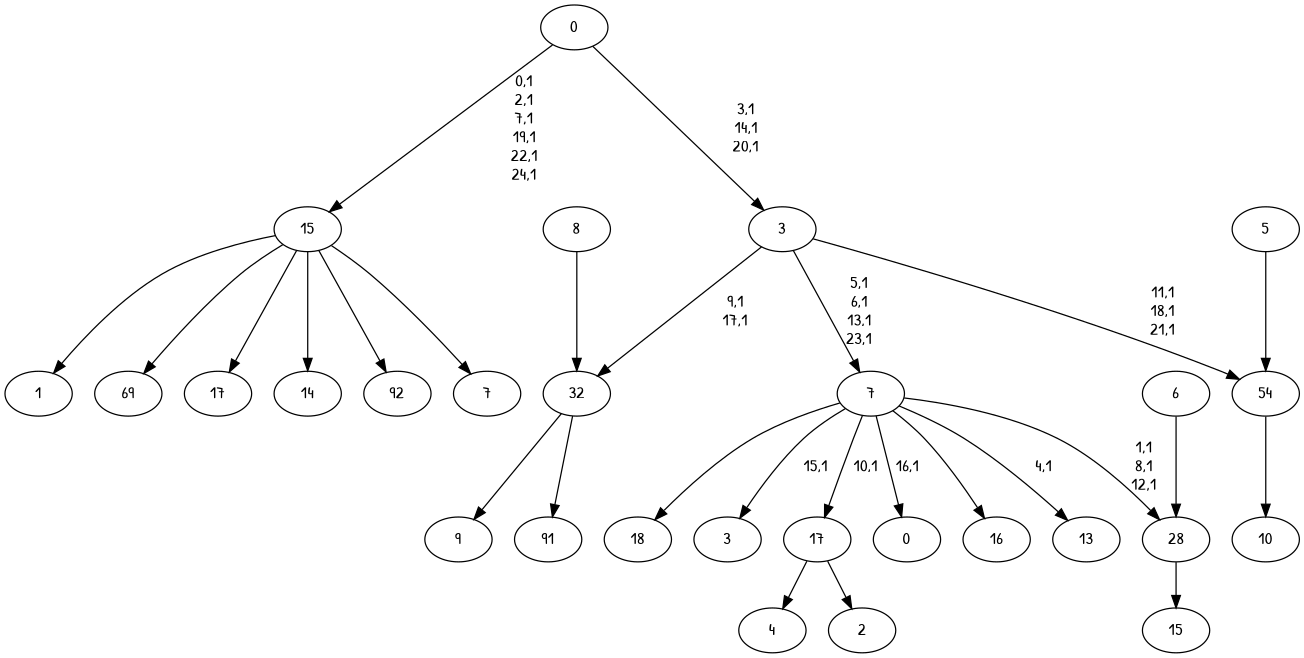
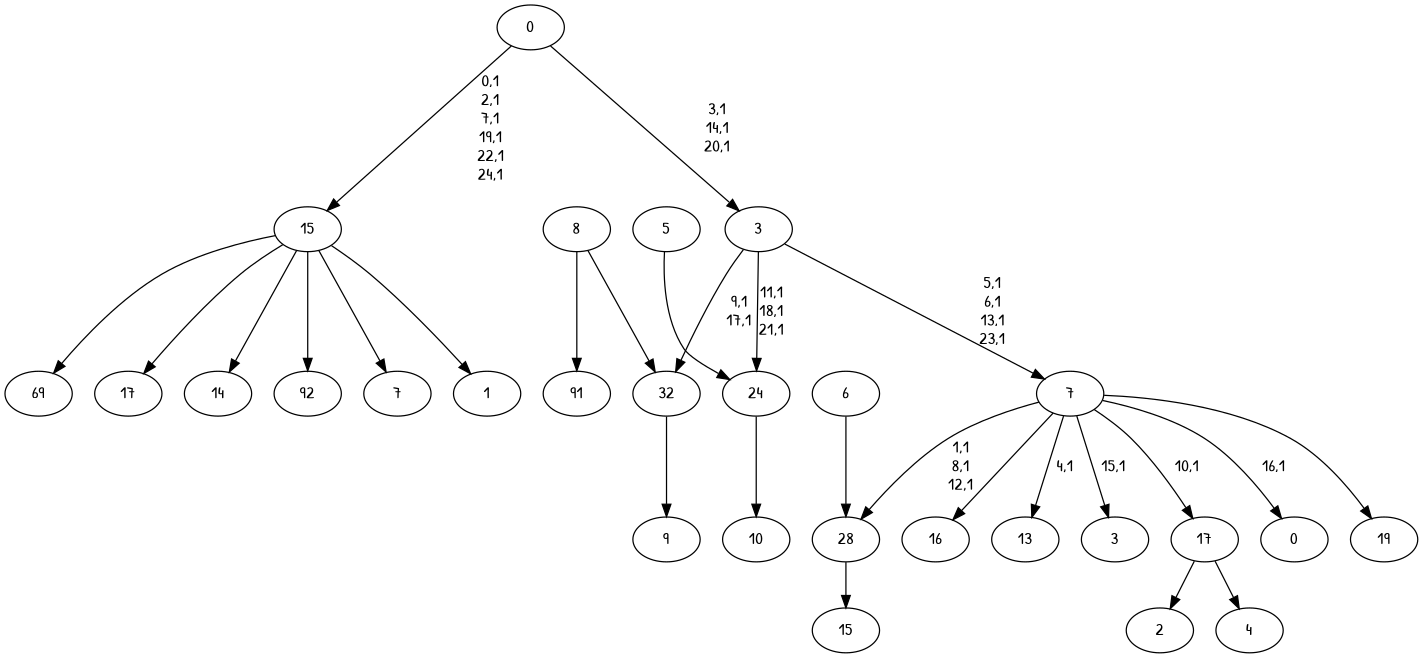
(1266, 394) -> (756, 394)
(564, 460) -> (577, 305)
(638, 539) -> (1384, 539)
